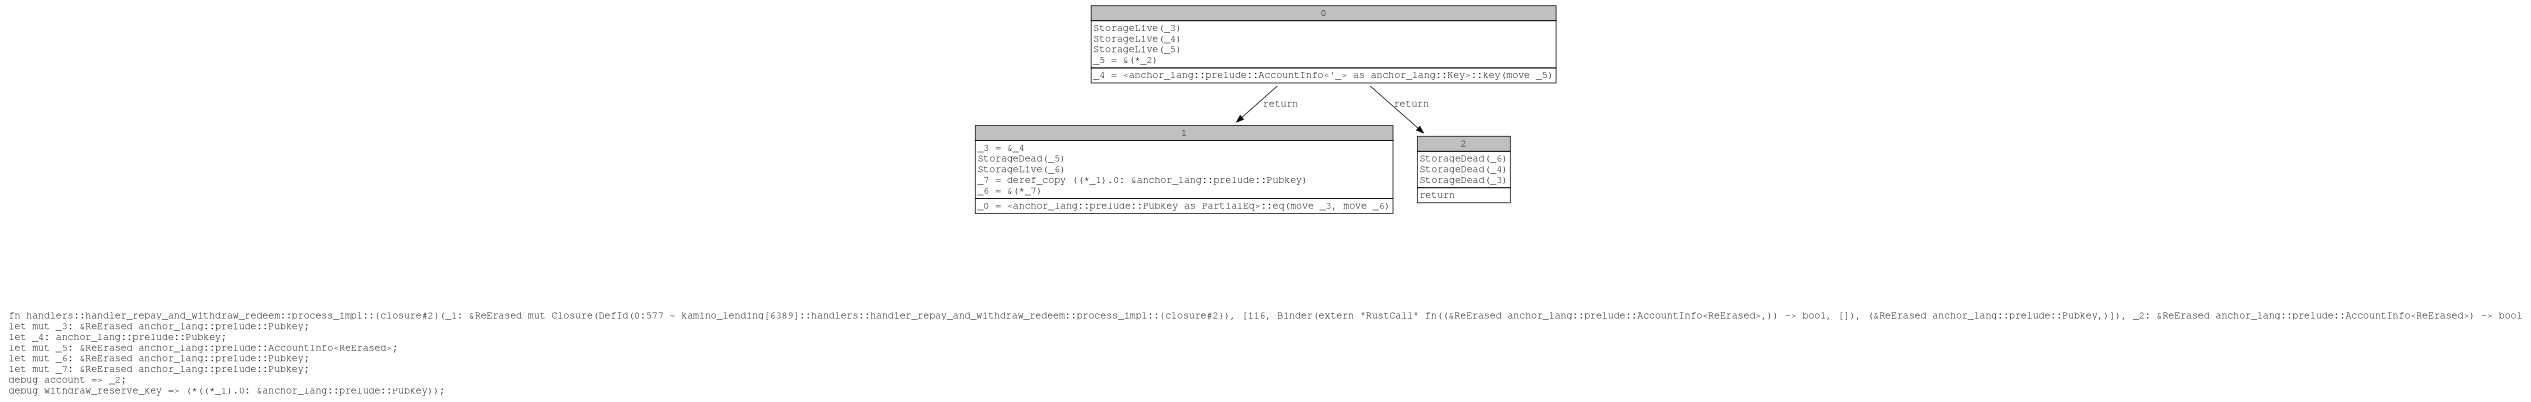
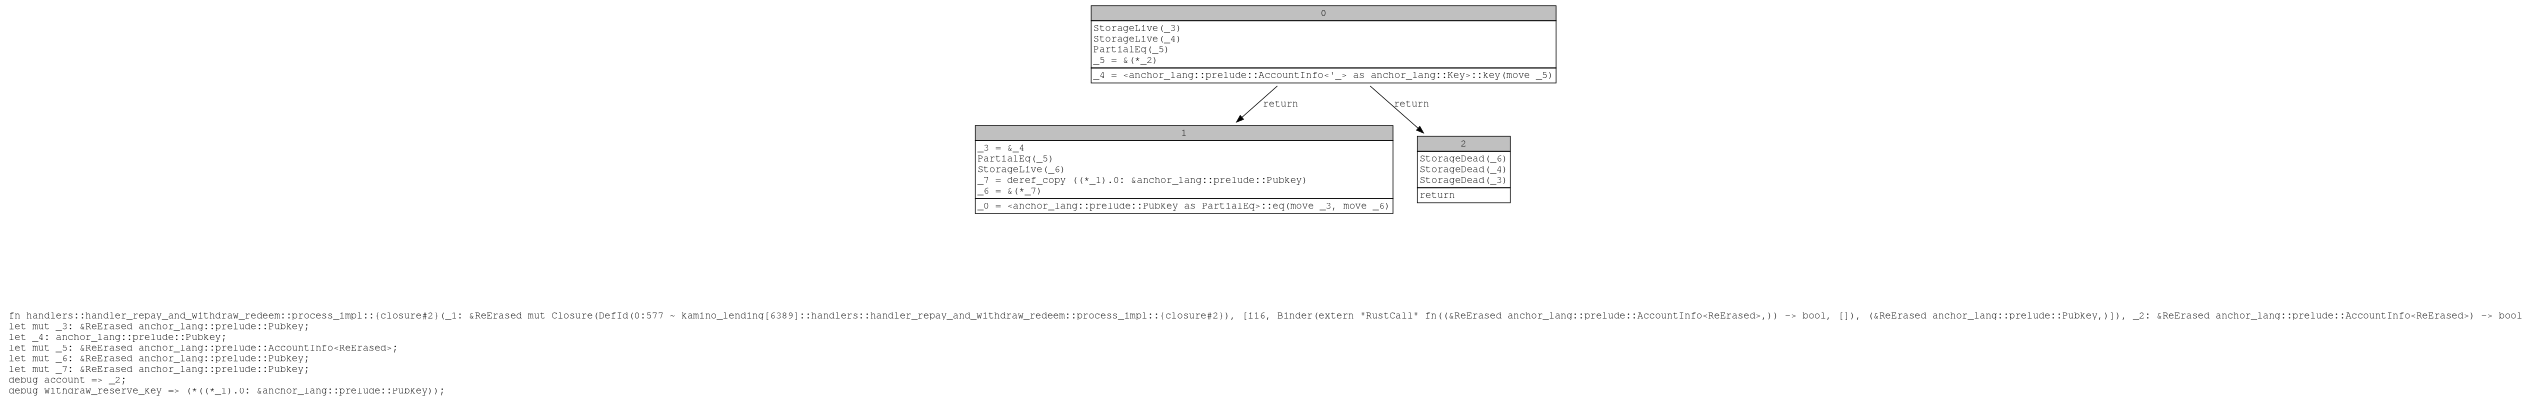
(1138, 49) -> (1132, 49)
(1022, 158) -> (1016, 158)
